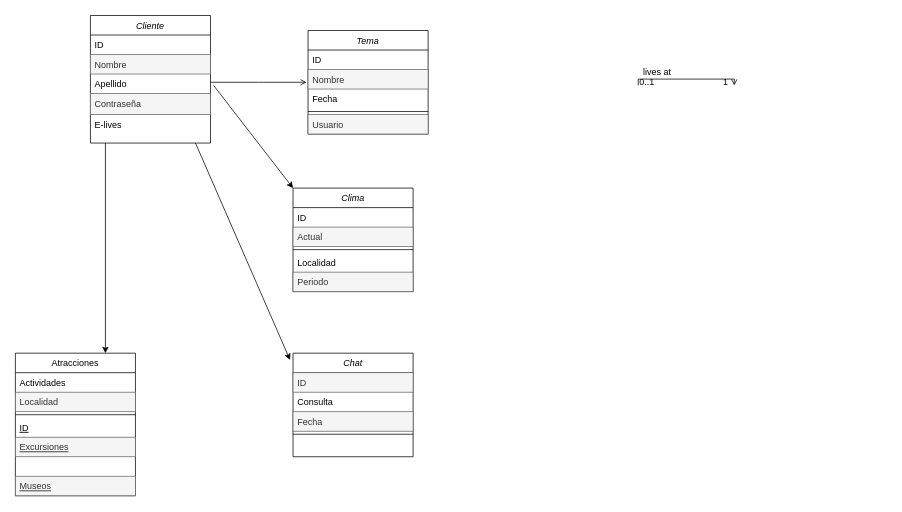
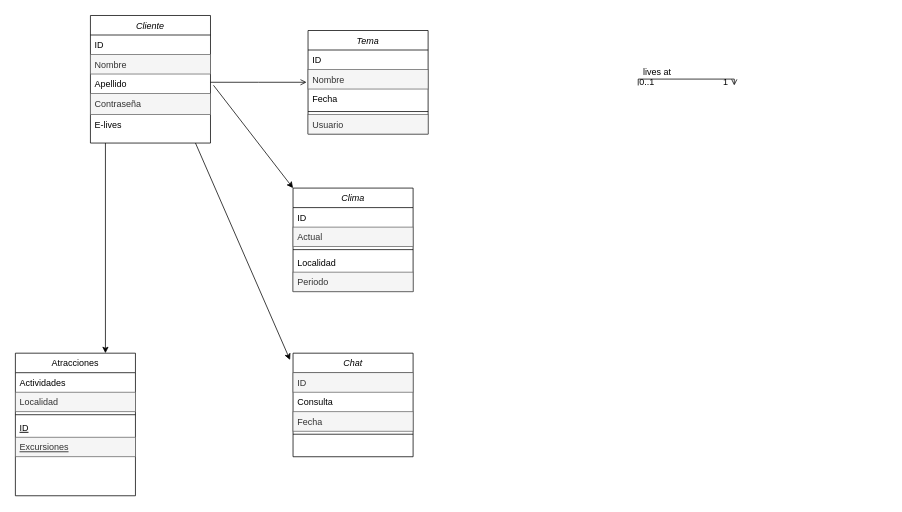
(75, 486) -> none
